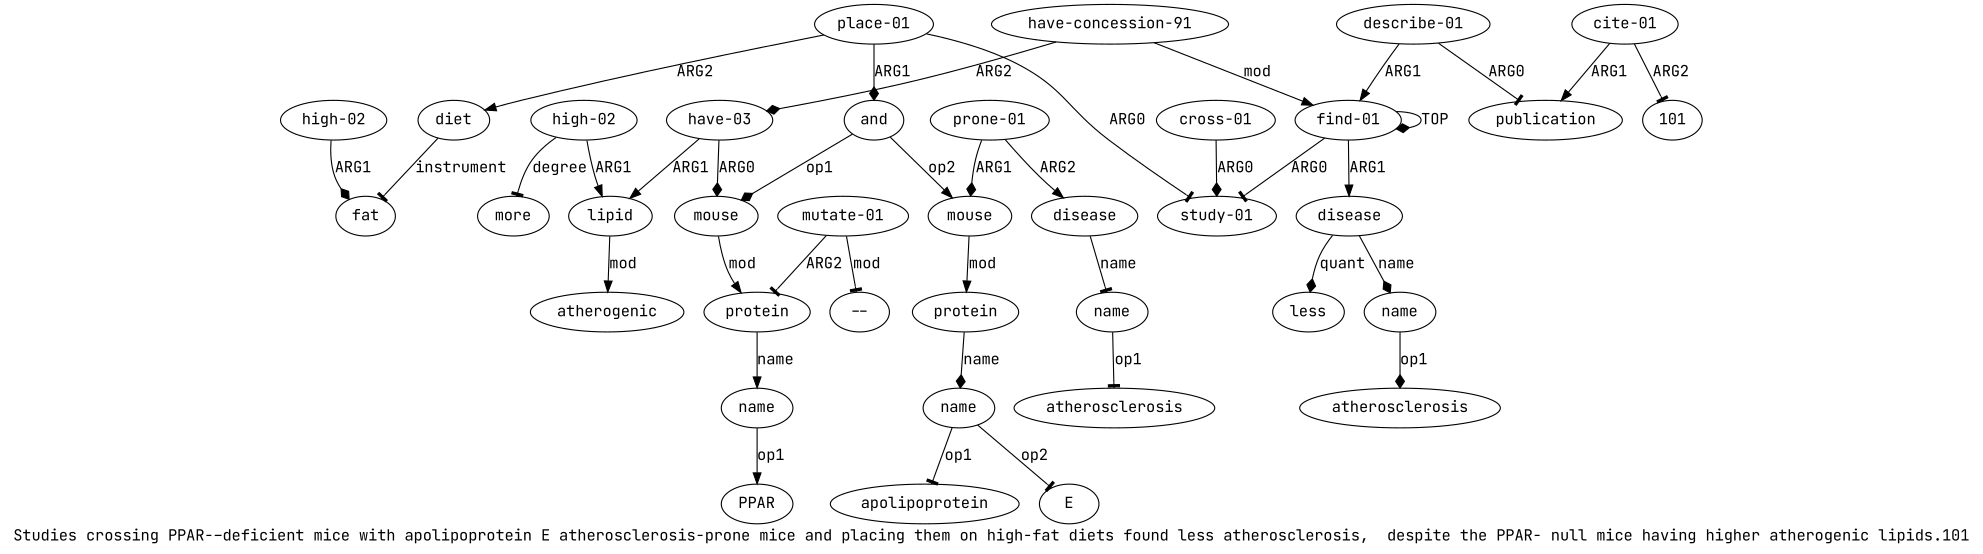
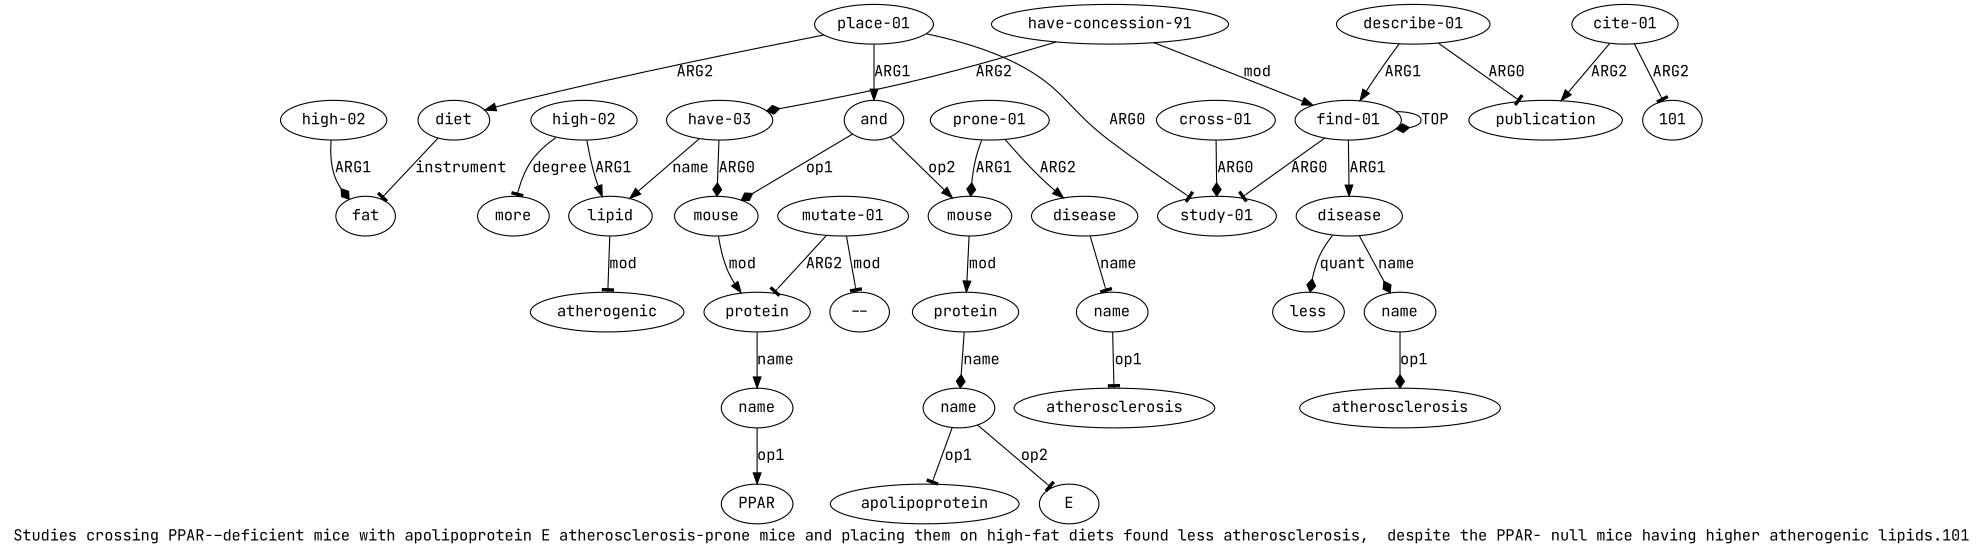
(874, 66) -> (874, 67)
(1610, 72) -> (1610, 72)
(691, 168) -> (691, 168)
(609, 259) -> (609, 261)
